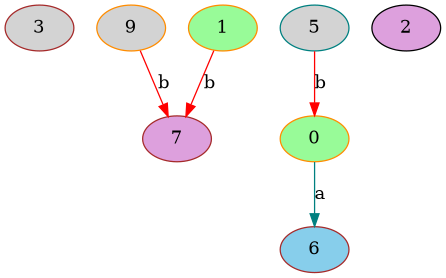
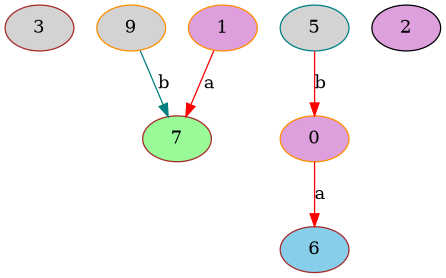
(223, 28) -> (223, 28)
(152, 78) -> (152, 78)
(210, 83) -> (210, 83)
(177, 139) -> (177, 139)
(315, 139) -> (315, 139)
(315, 188) -> (315, 188)
